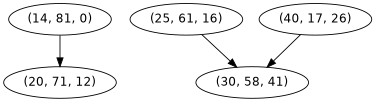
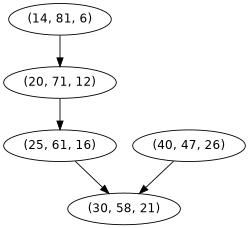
(60, 19) -> (60, 19)
(315, 19) -> (189, 146)
(252, 83) -> (124, 209)
none -> (60, 110)
